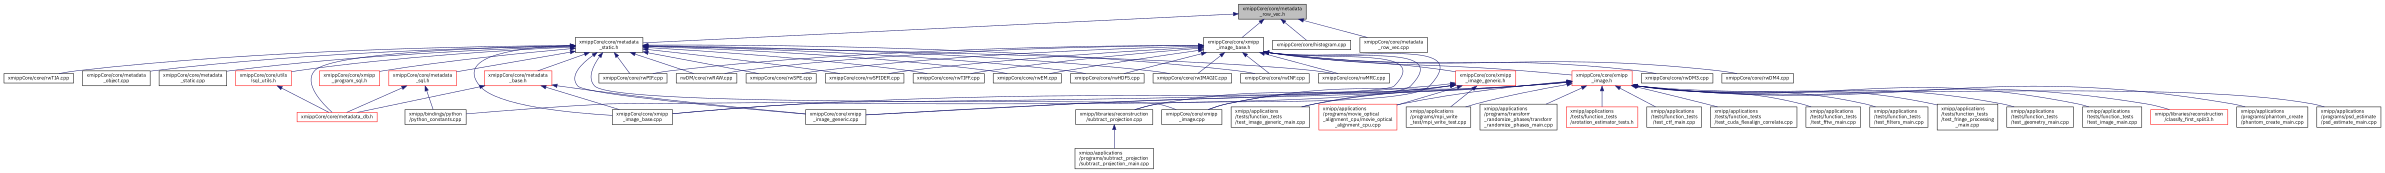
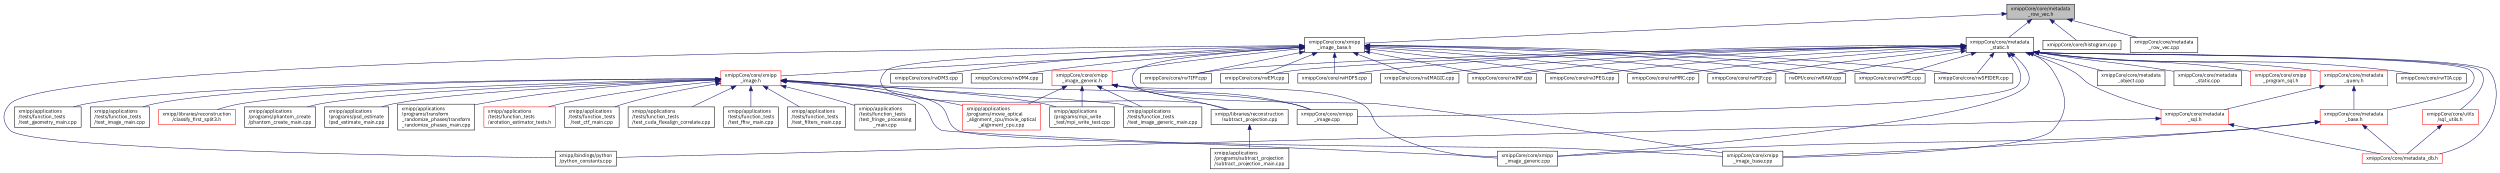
none -> (1582, 78)
none -> (2354, 78)
